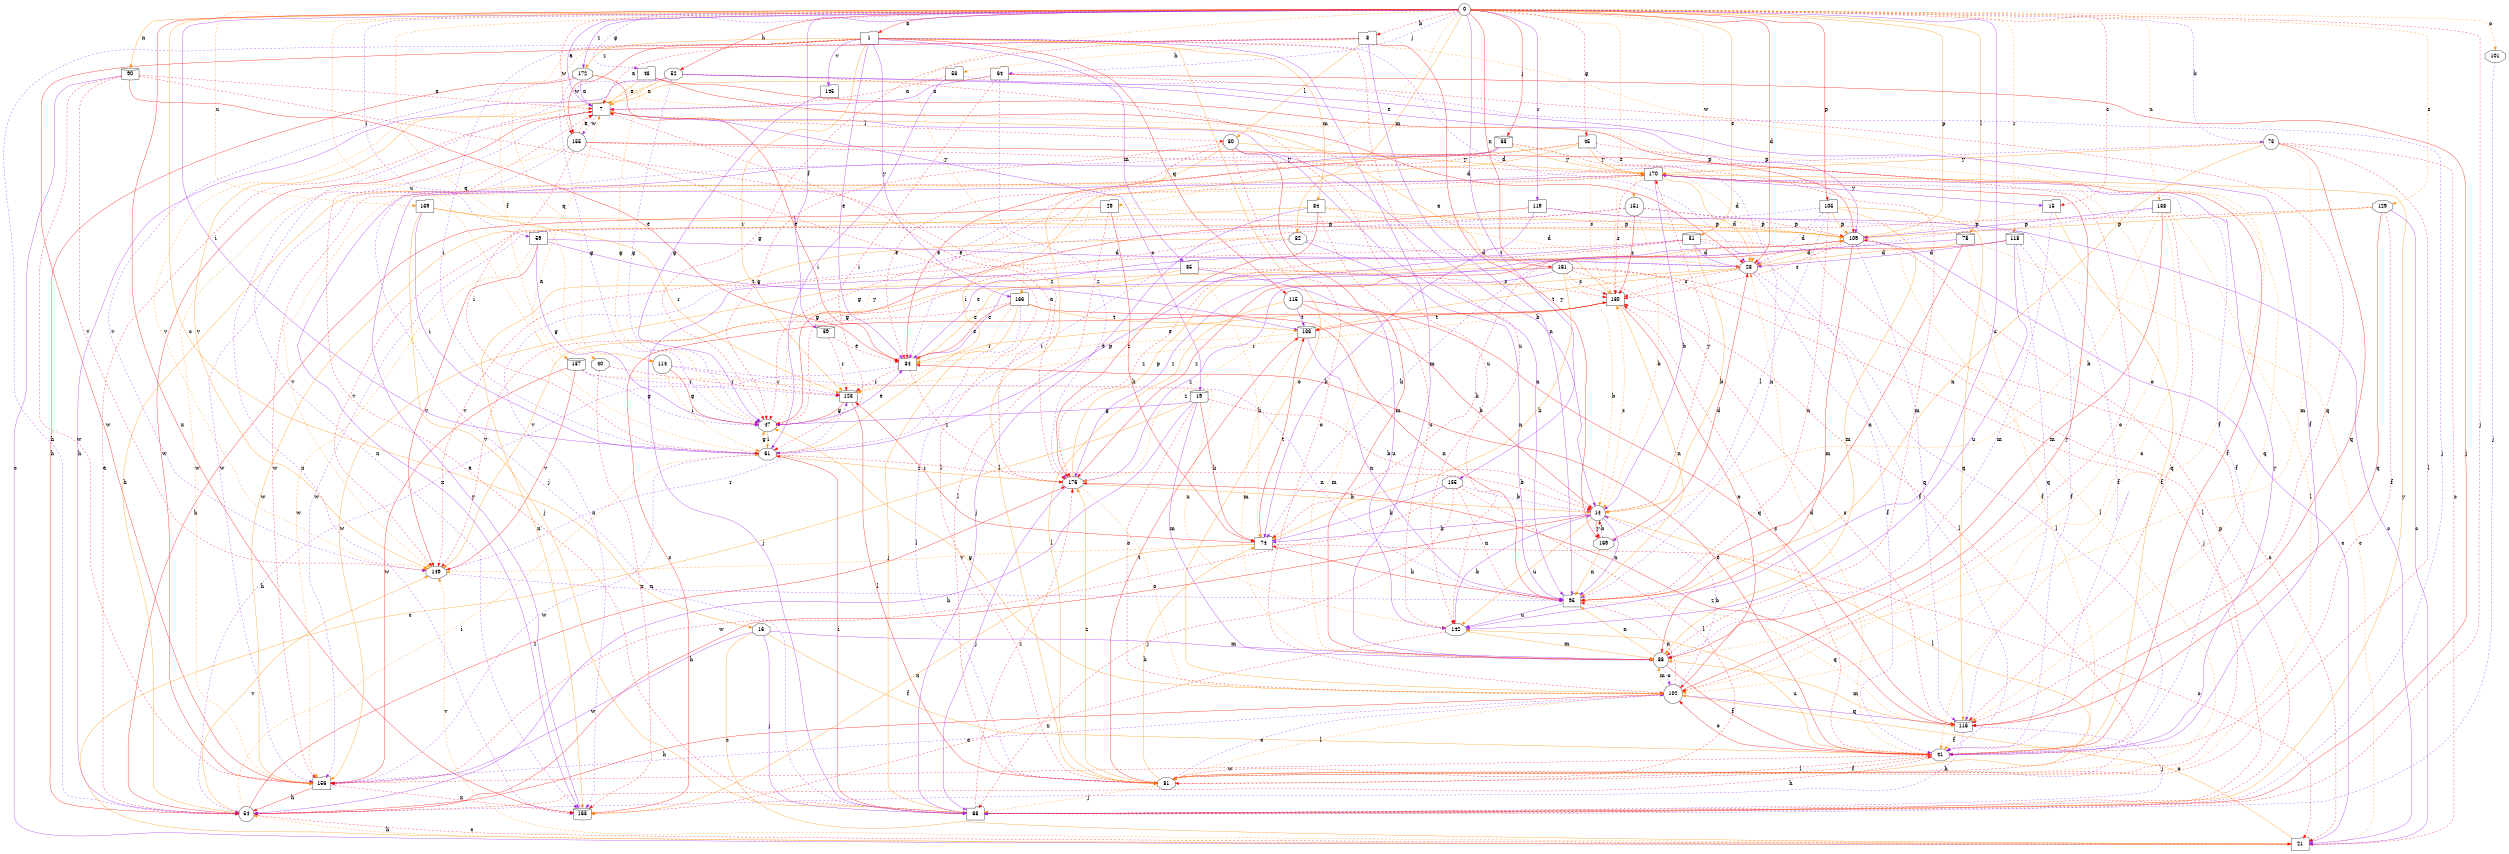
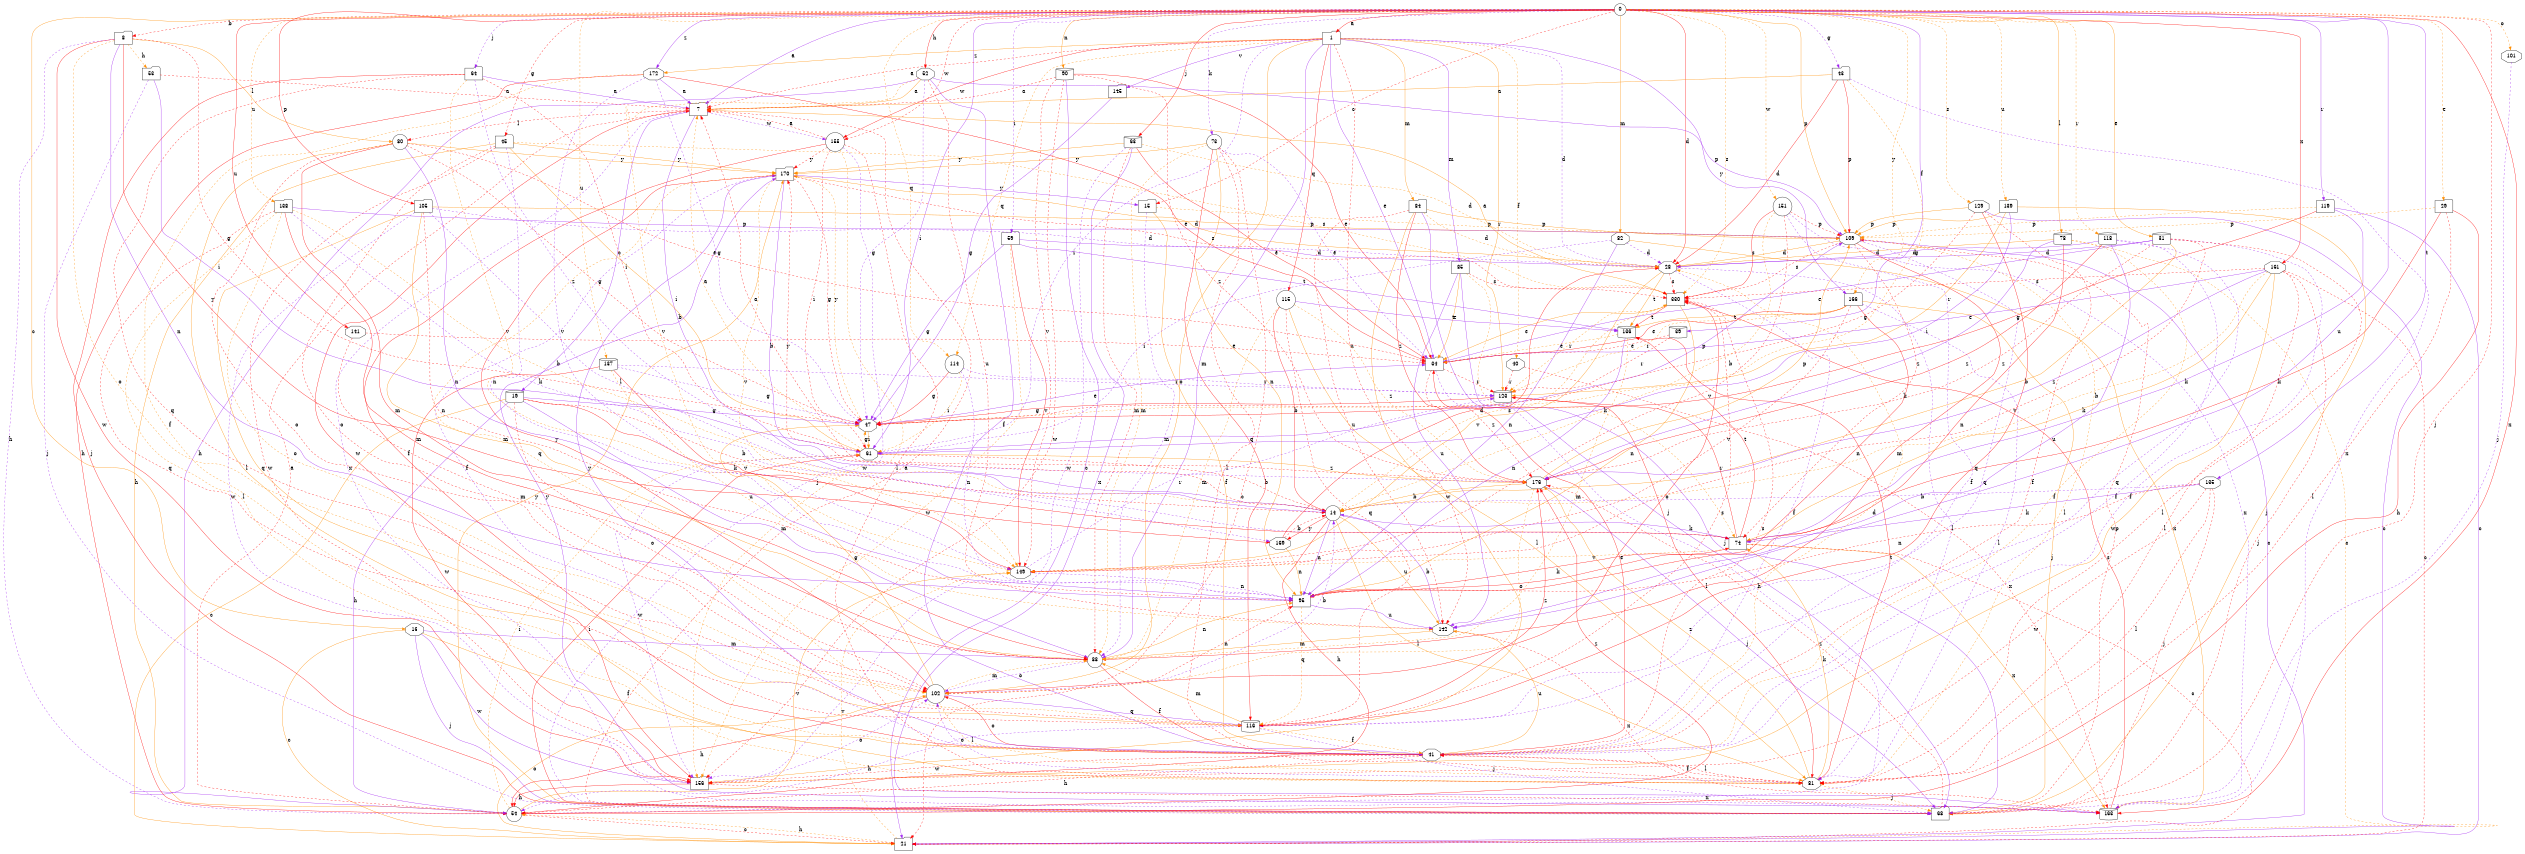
(372, 156) -> (584, 434)
(1615, 300) -> (1676, 300)
none -> (355, 332)
(1662, 459) -> (1403, 584)
